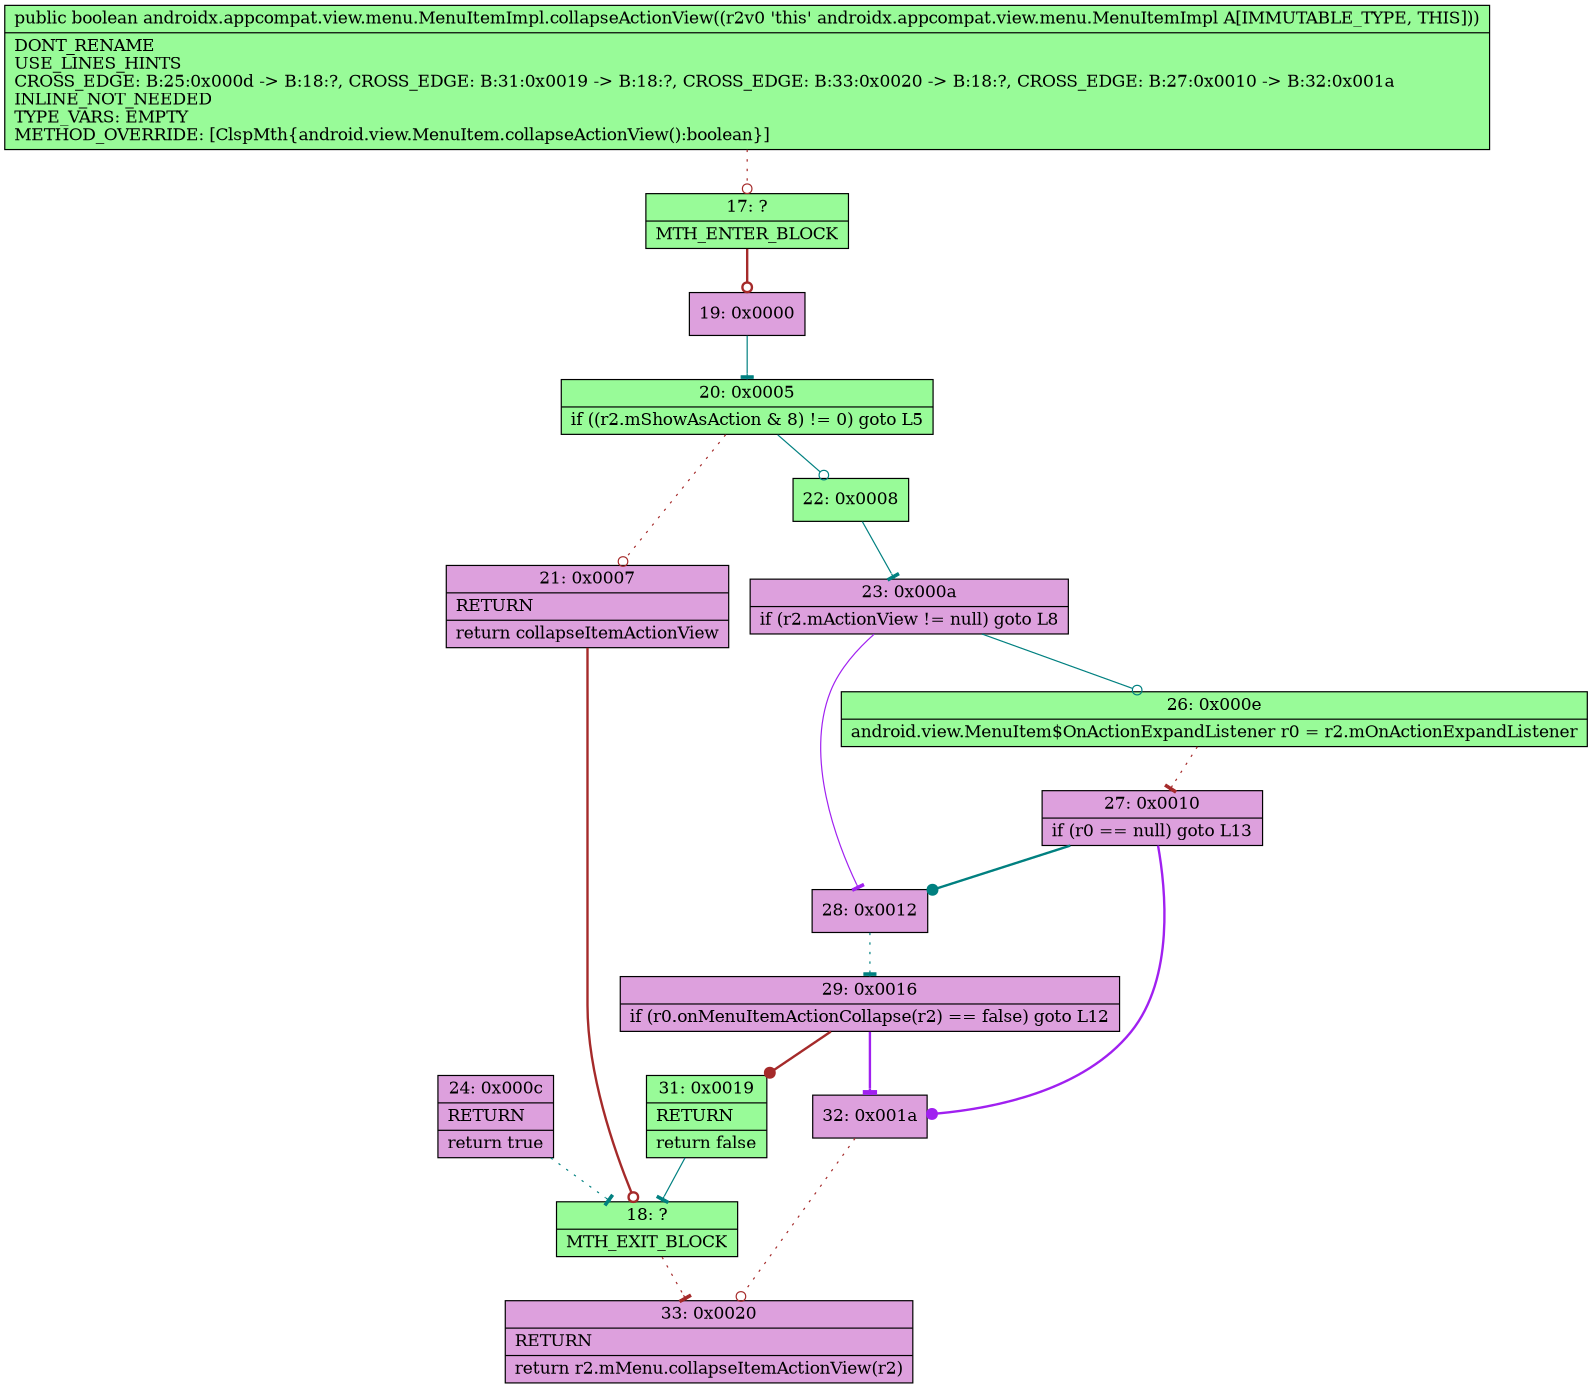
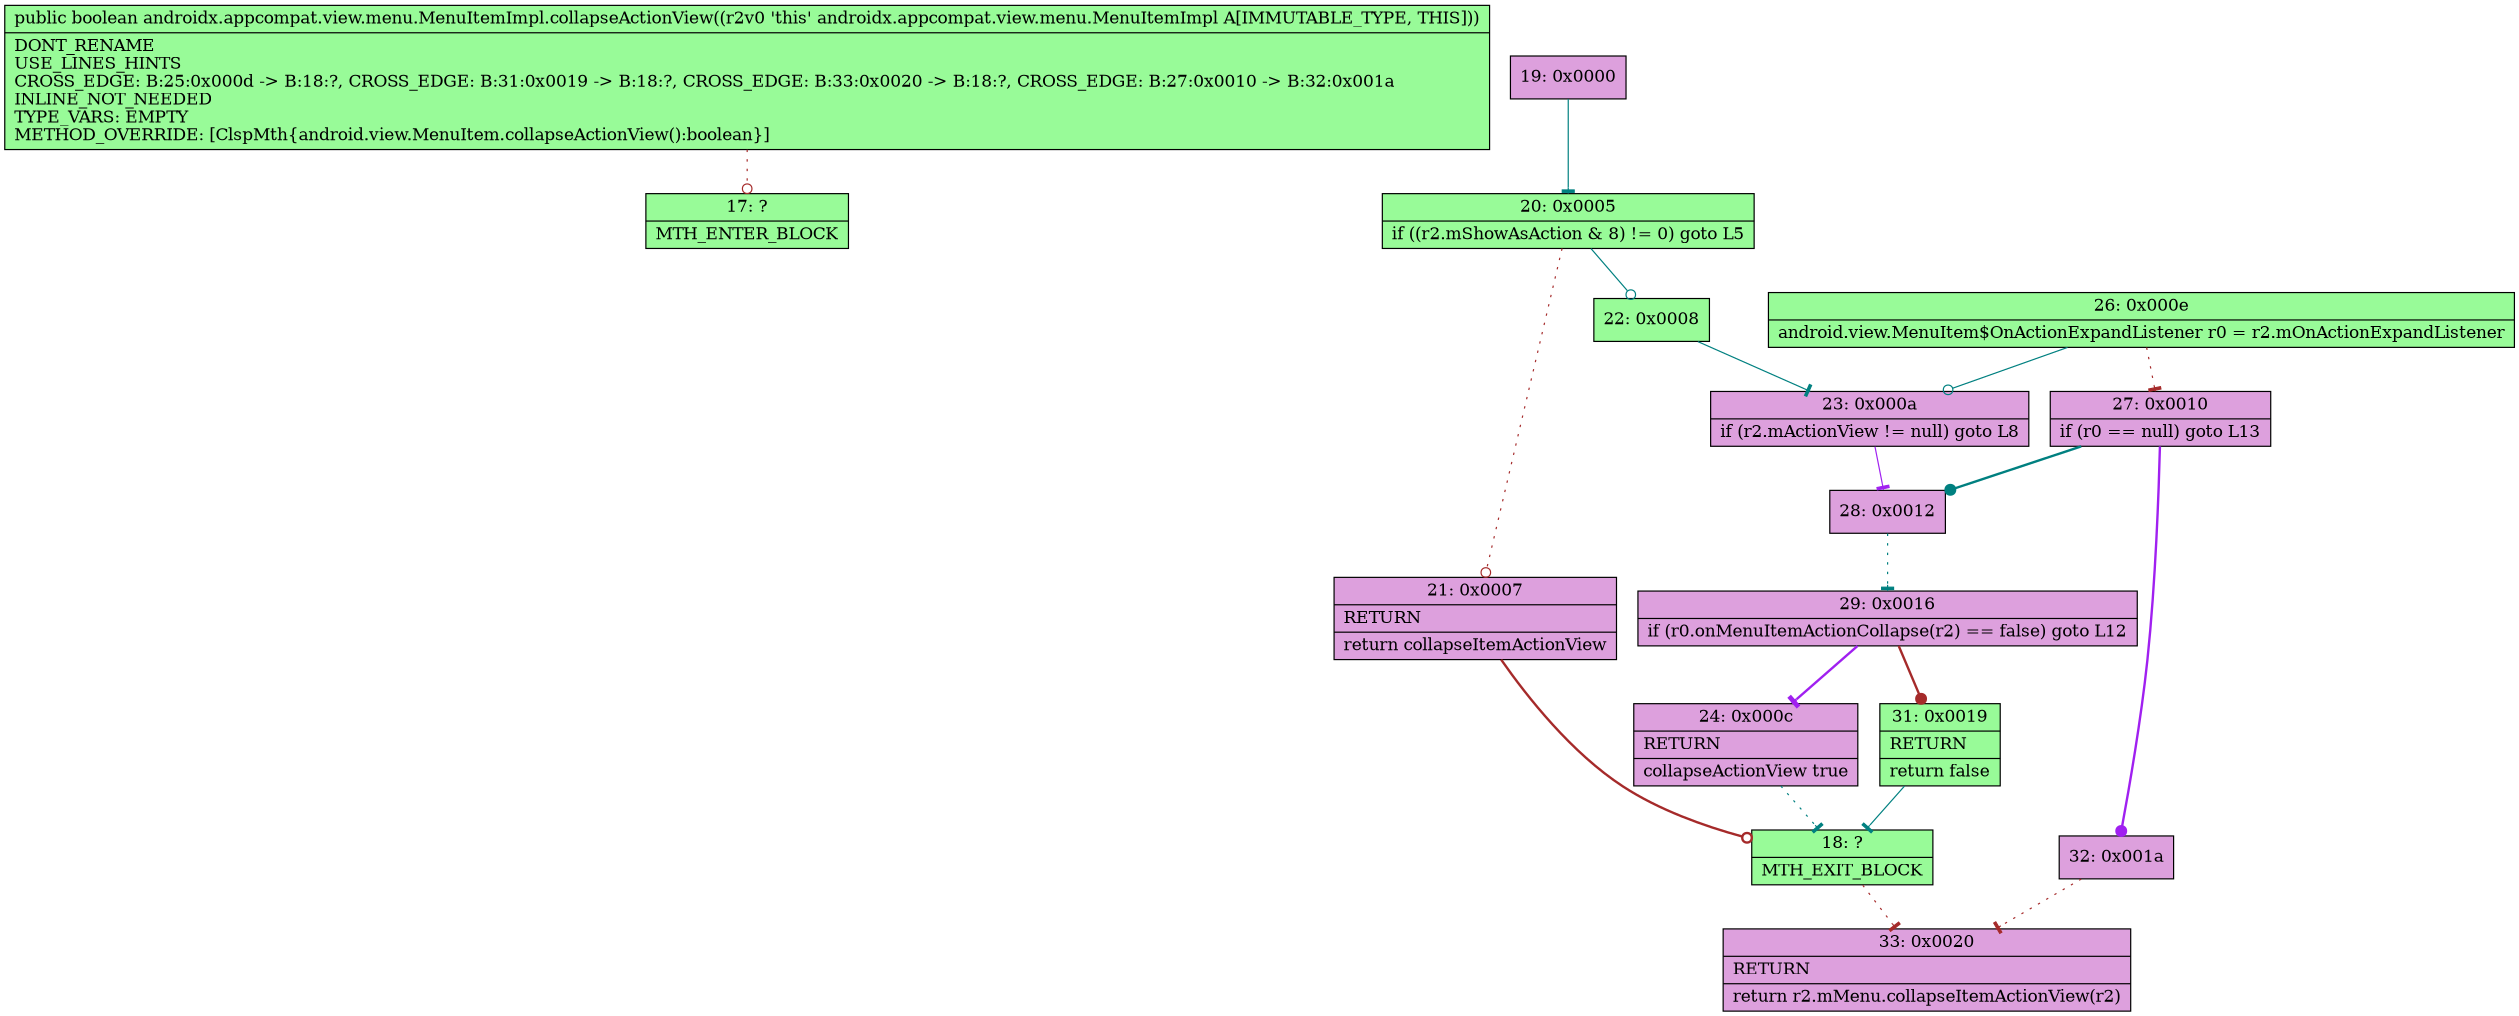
(747, 266) -> none
(1057, 661) -> (2010, 368)
(870, 1060) -> (1827, 673)
(496, 1143) -> (1746, 772)
(800, 1215) -> (2041, 902)
